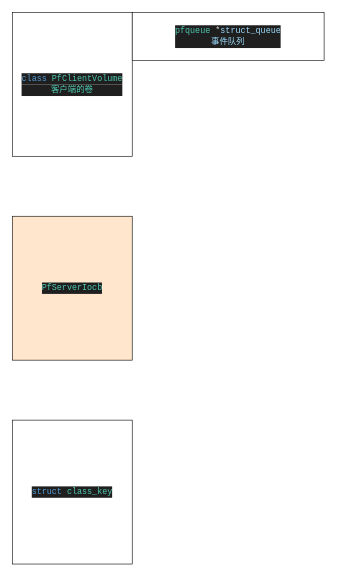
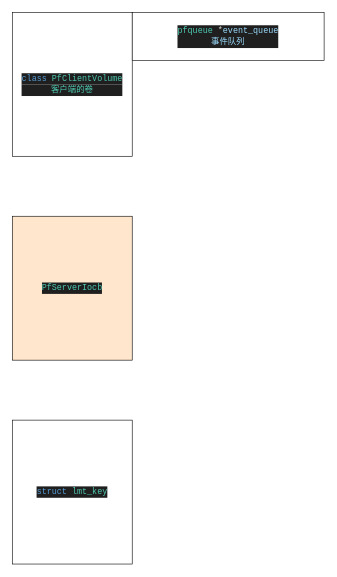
(228, 36) -> (228, 36)
(72, 492) -> (72, 492)
